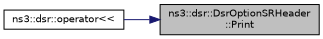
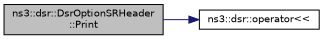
(137, 20) -> (176, 20)
